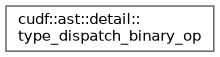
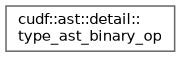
(110, 29) -> (90, 29)
